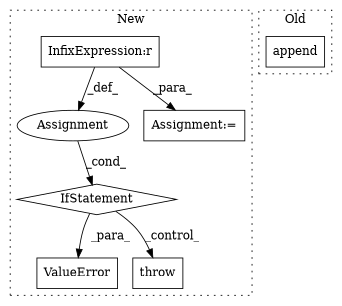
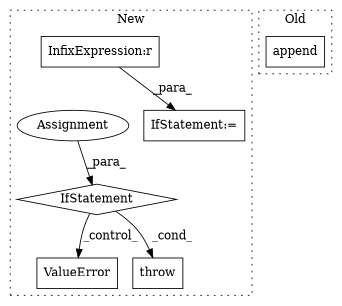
(88, 85) -> none
(194, 126) -> (194, 126)
(106, 163) -> (106, 163)
(110, 236) -> (110, 236)
(172, 236) -> (172, 236)
